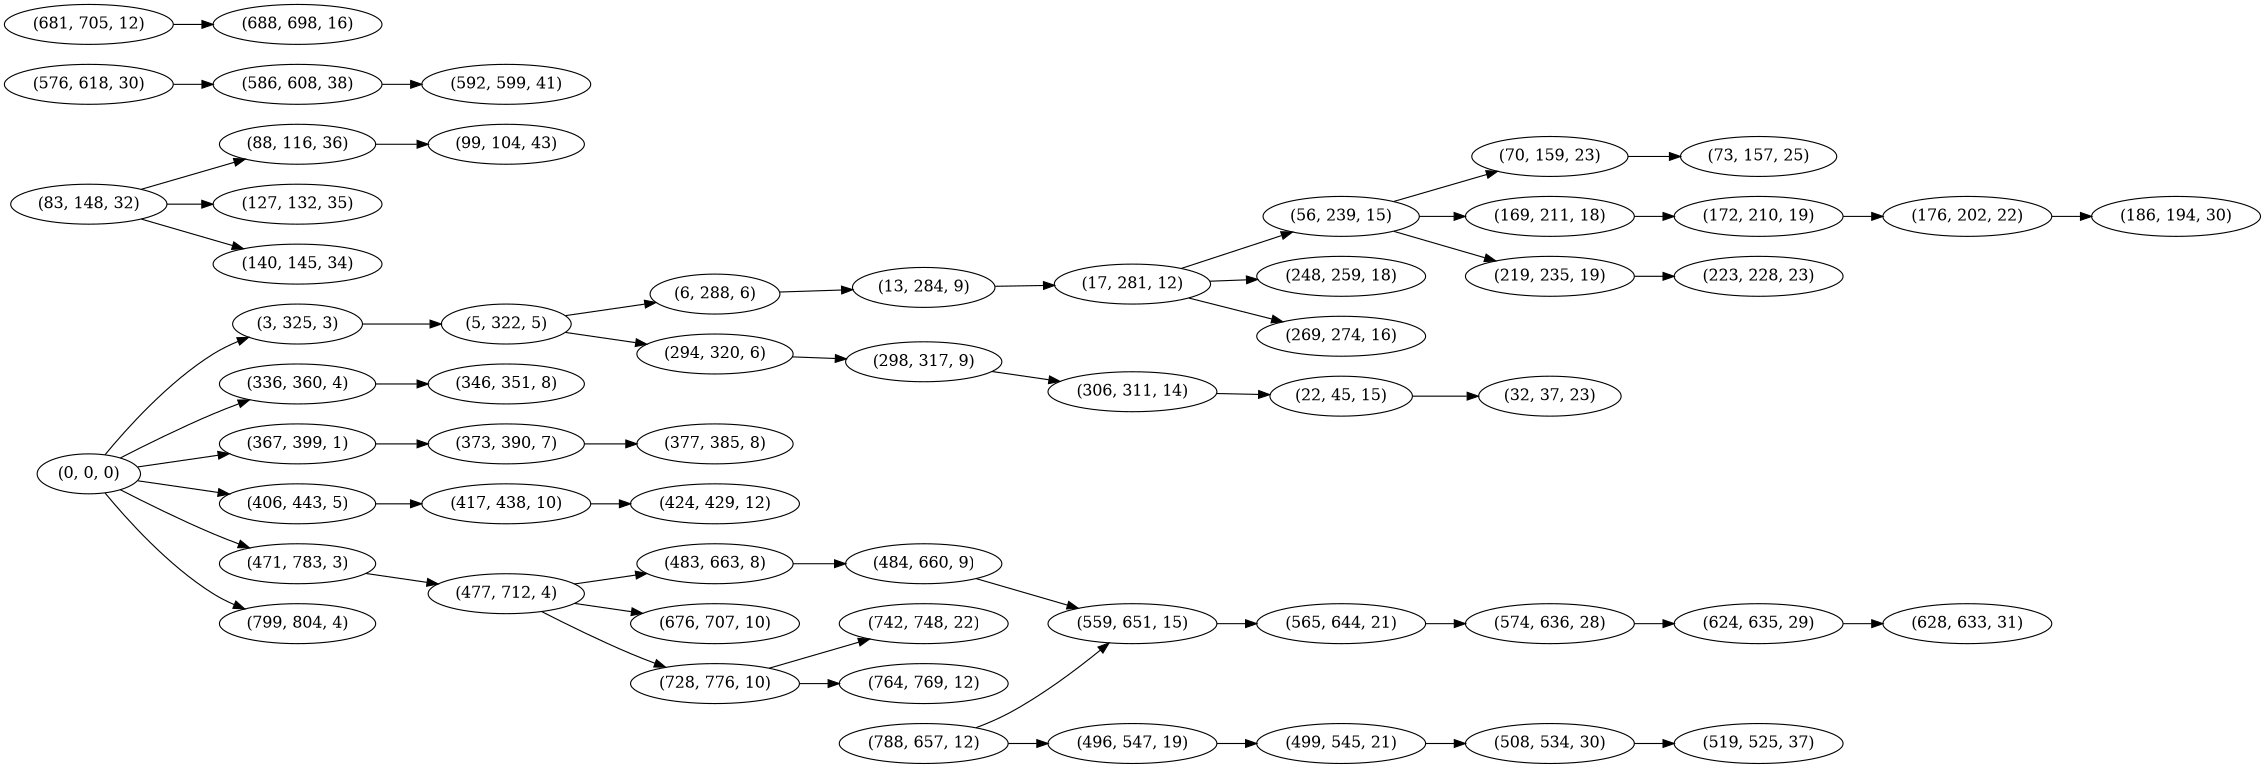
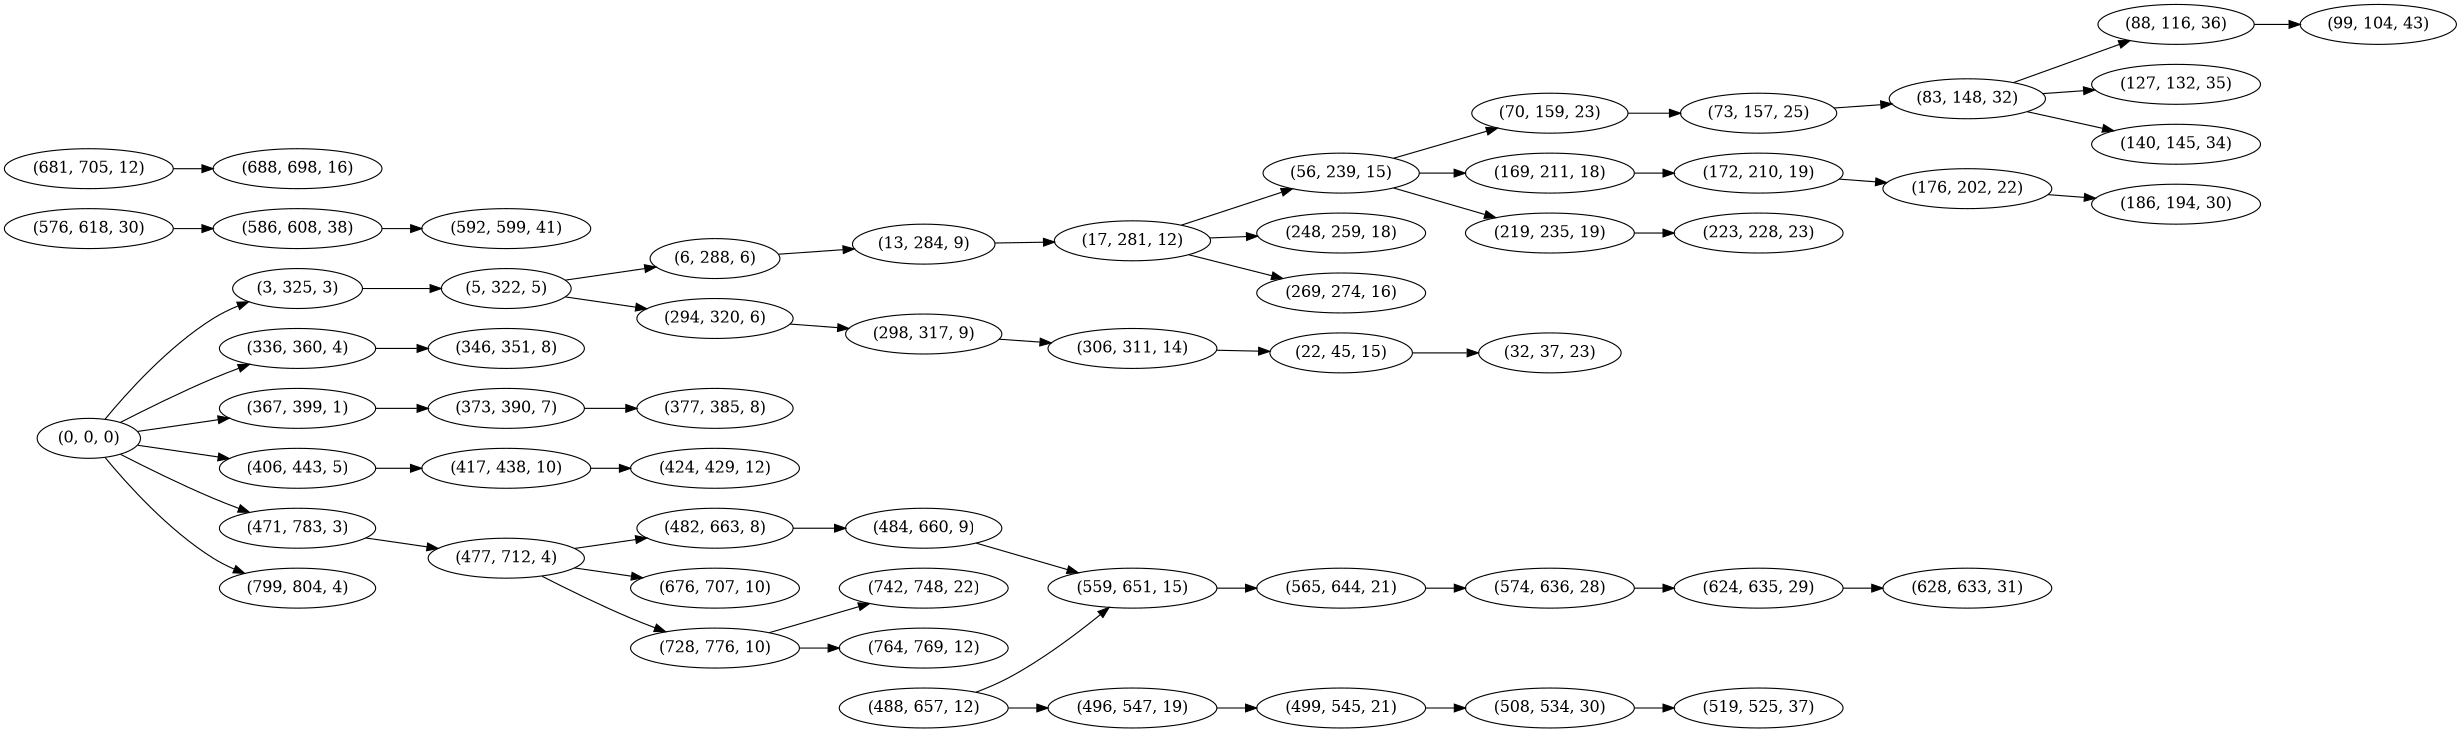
none -> (1857, 106)
(715, 564) -> (715, 528)
(924, 744) -> (924, 708)
